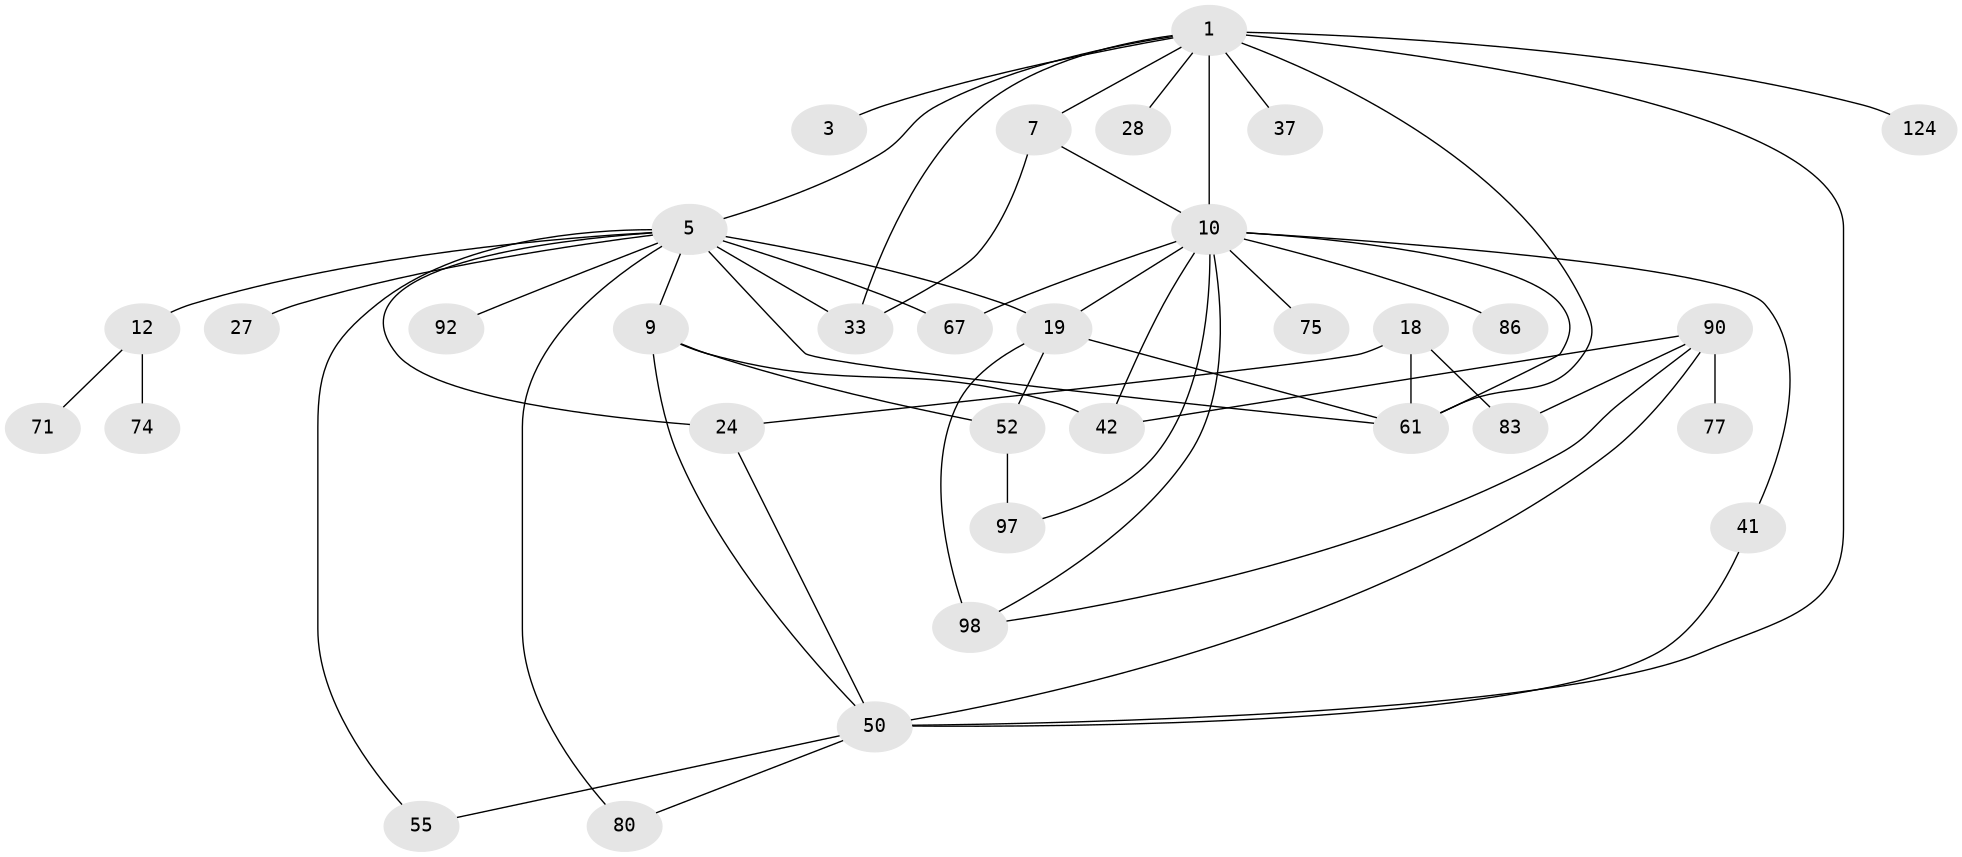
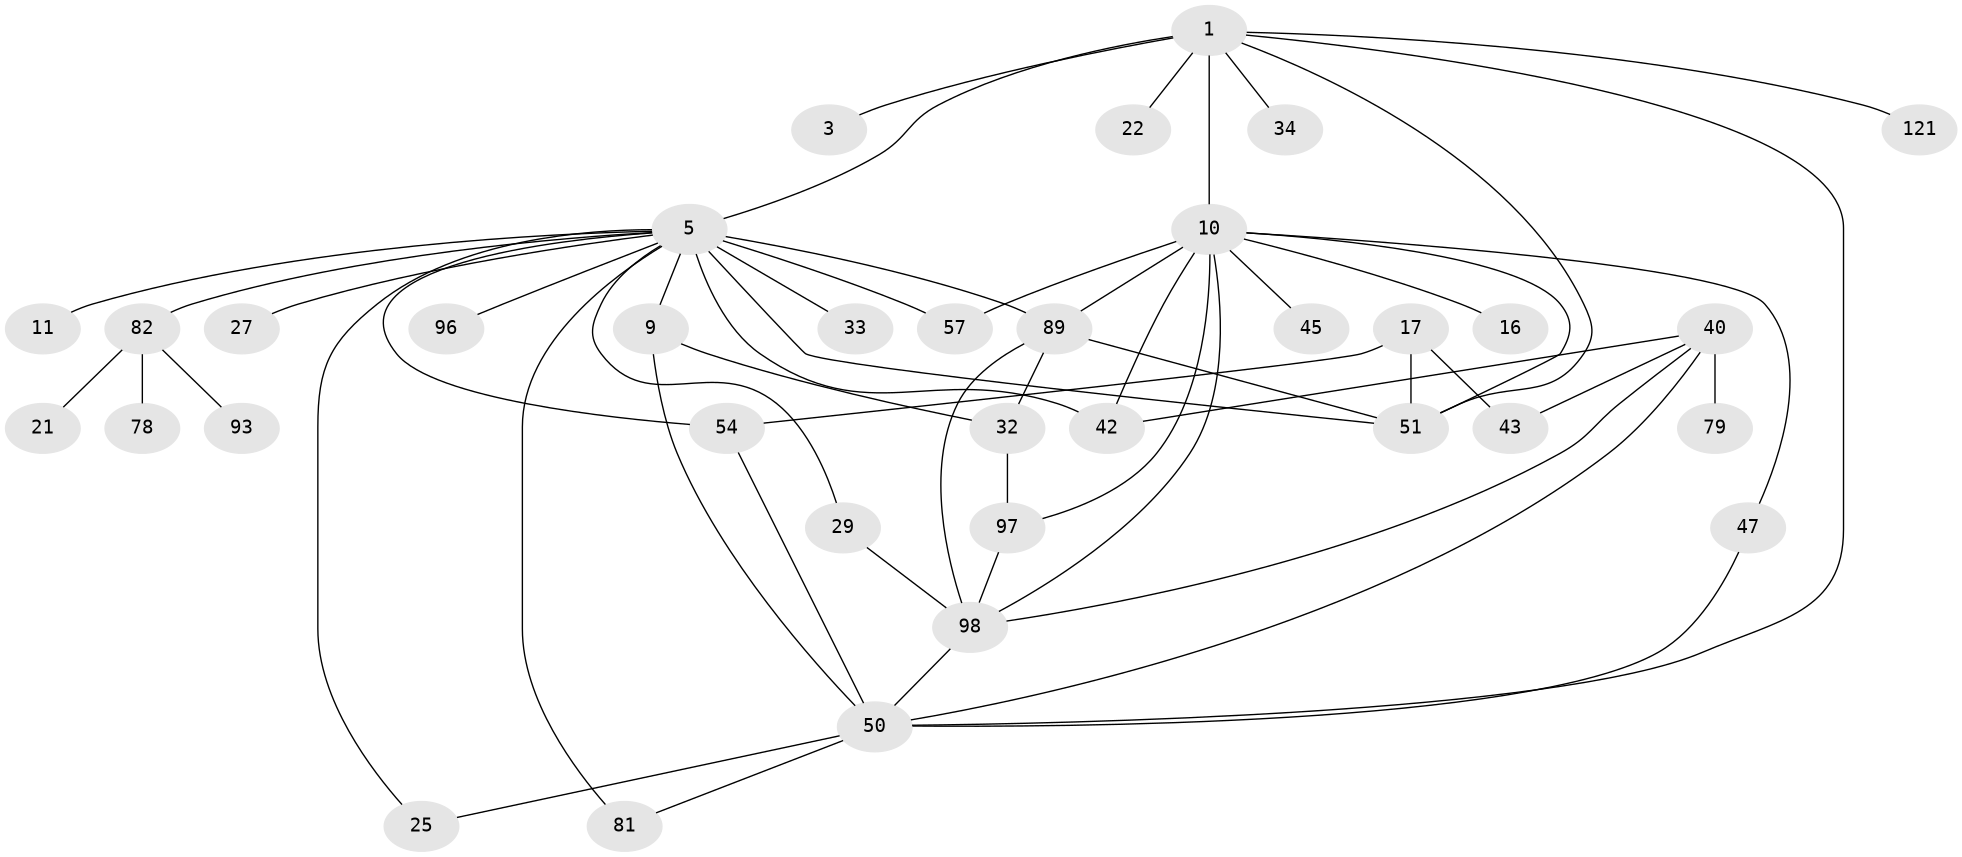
(972, 116) -> none
(1034, 130) -> none
(1133, 130) -> (1133, 130)
(1285, 130) -> (1285, 130)
(1920, 130) -> (1920, 130)
none -> (43, 329)
(142, 329) -> (142, 329)
(446, 329) -> (446, 329)
(955, 329) -> (955, 329)
(1054, 329) -> (1054, 329)
(1311, 329) -> (1311, 329)
(1411, 329) -> (1411, 329)
(1510, 329) -> (1510, 329)
(1715, 329) -> (1715, 329)
(880, 377) -> (890, 392)
(43, 428) -> (43, 428)
(142, 428) -> (142, 428)
none -> (242, 428)
(727, 428) -> (727, 428)
(1007, 428) -> (1007, 428)
(1411, 428) -> (1411, 428)
(1510, 428) -> (1510, 428)
(1715, 428) -> (1715, 428)
none -> (843, 528)
(1748, 528) -> (1748, 528)
none -> (989, 577)
none -> (922, 677)
(421, 826) -> (421, 826)
(625, 826) -> (625, 826)
